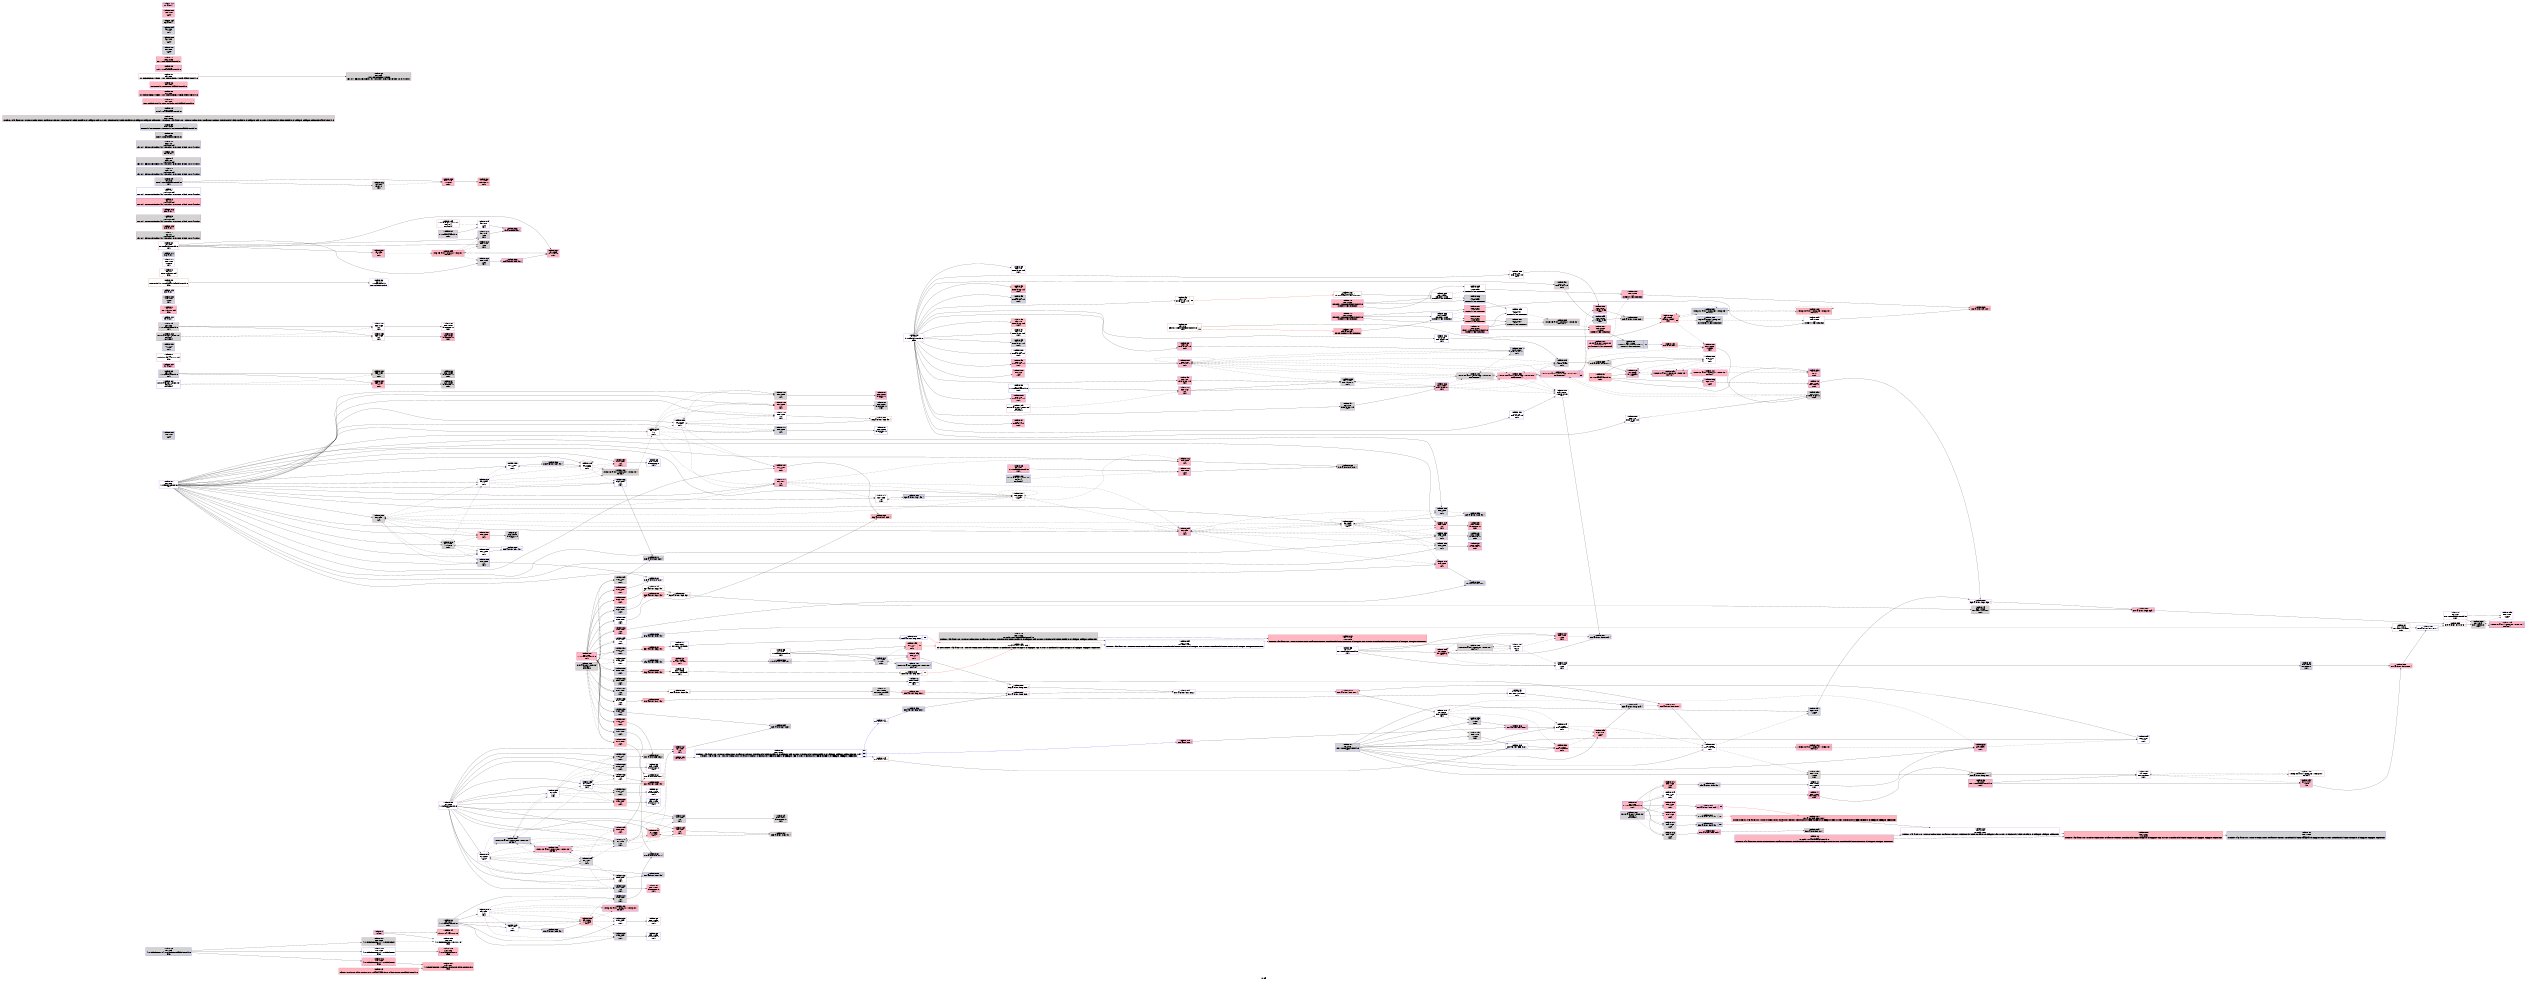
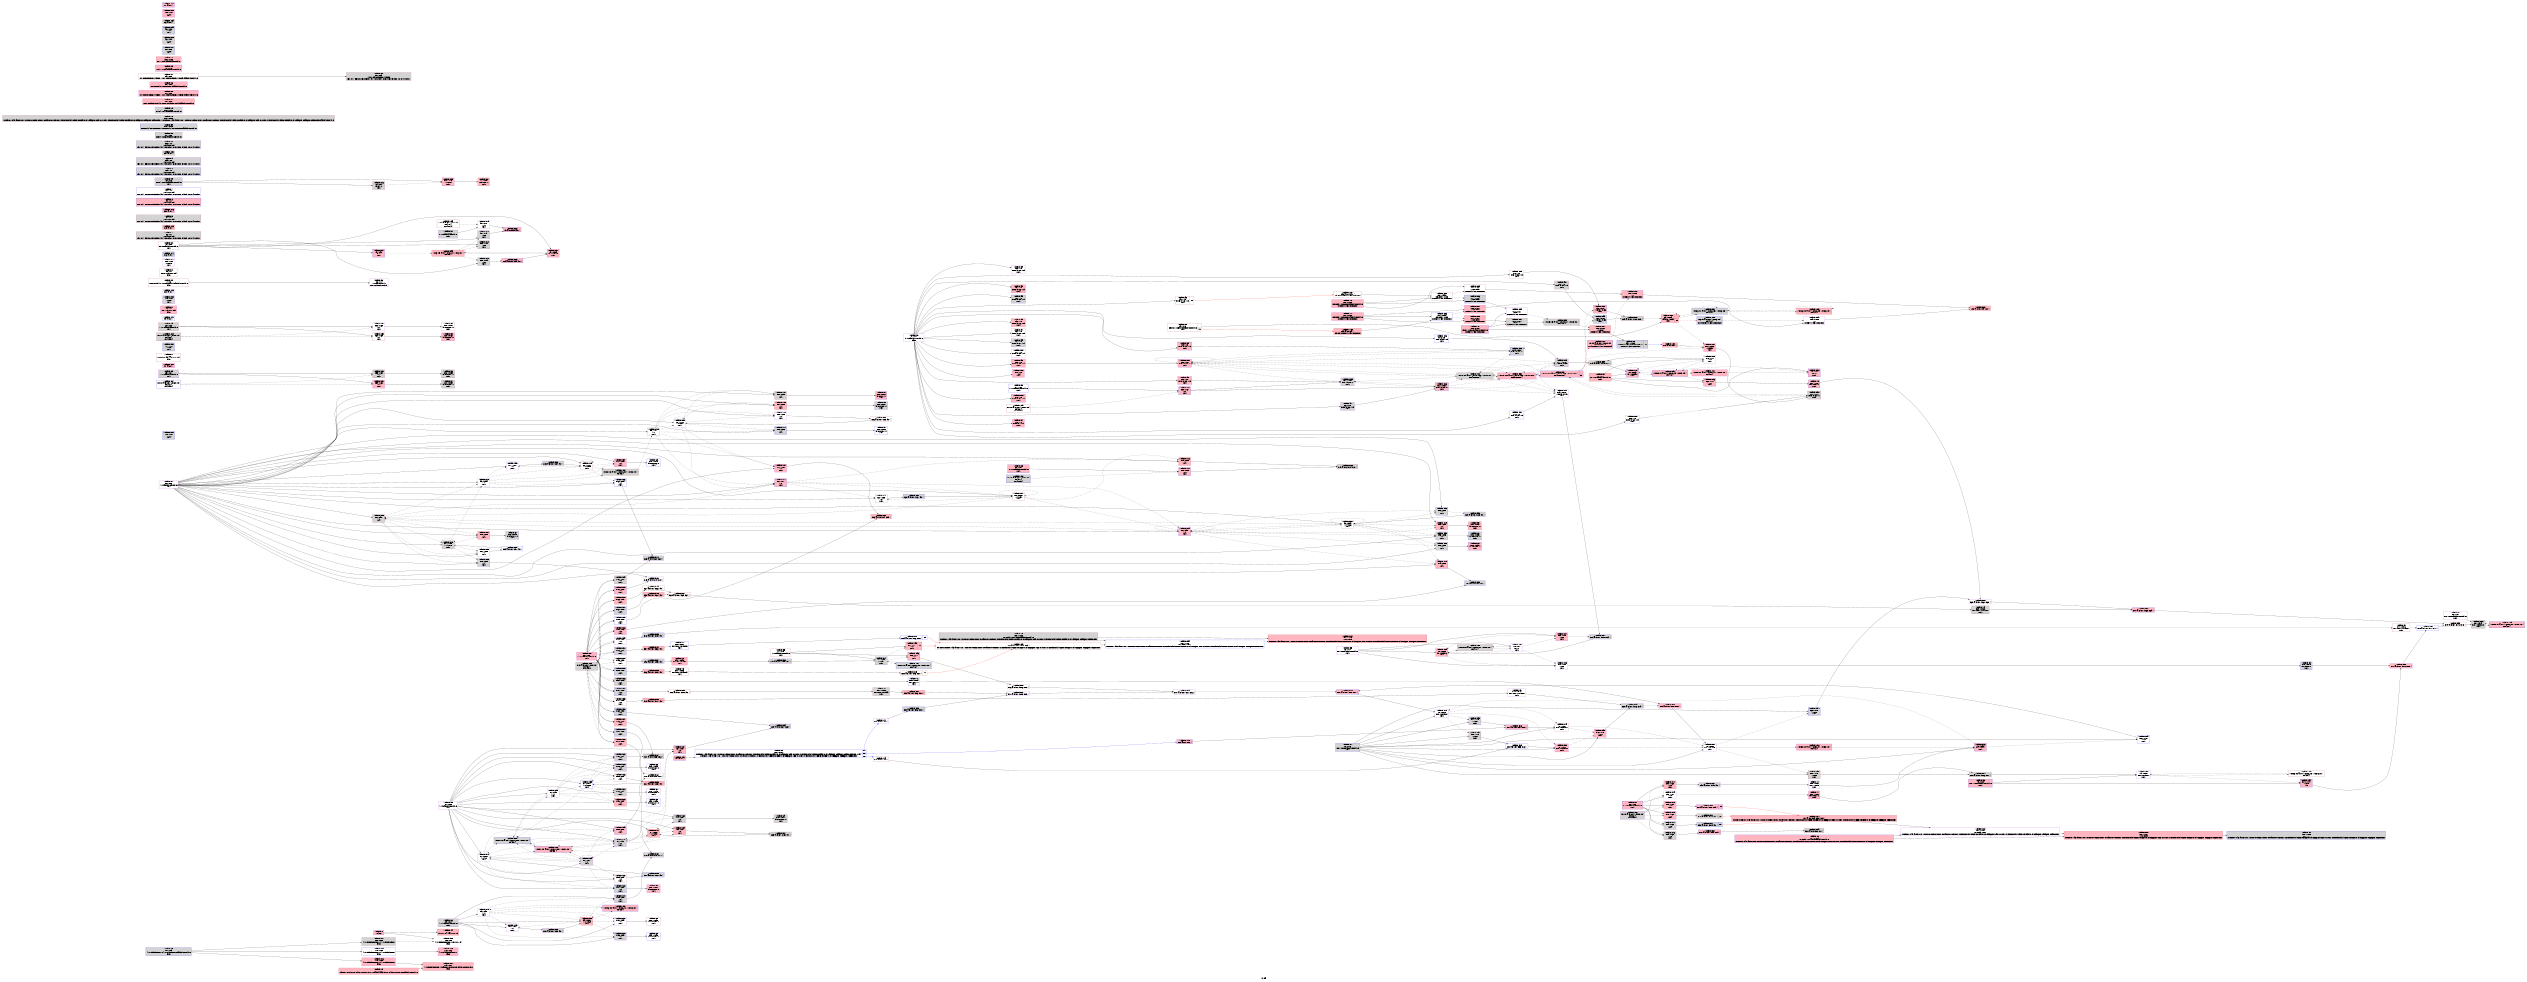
(2507, 615) -> none
